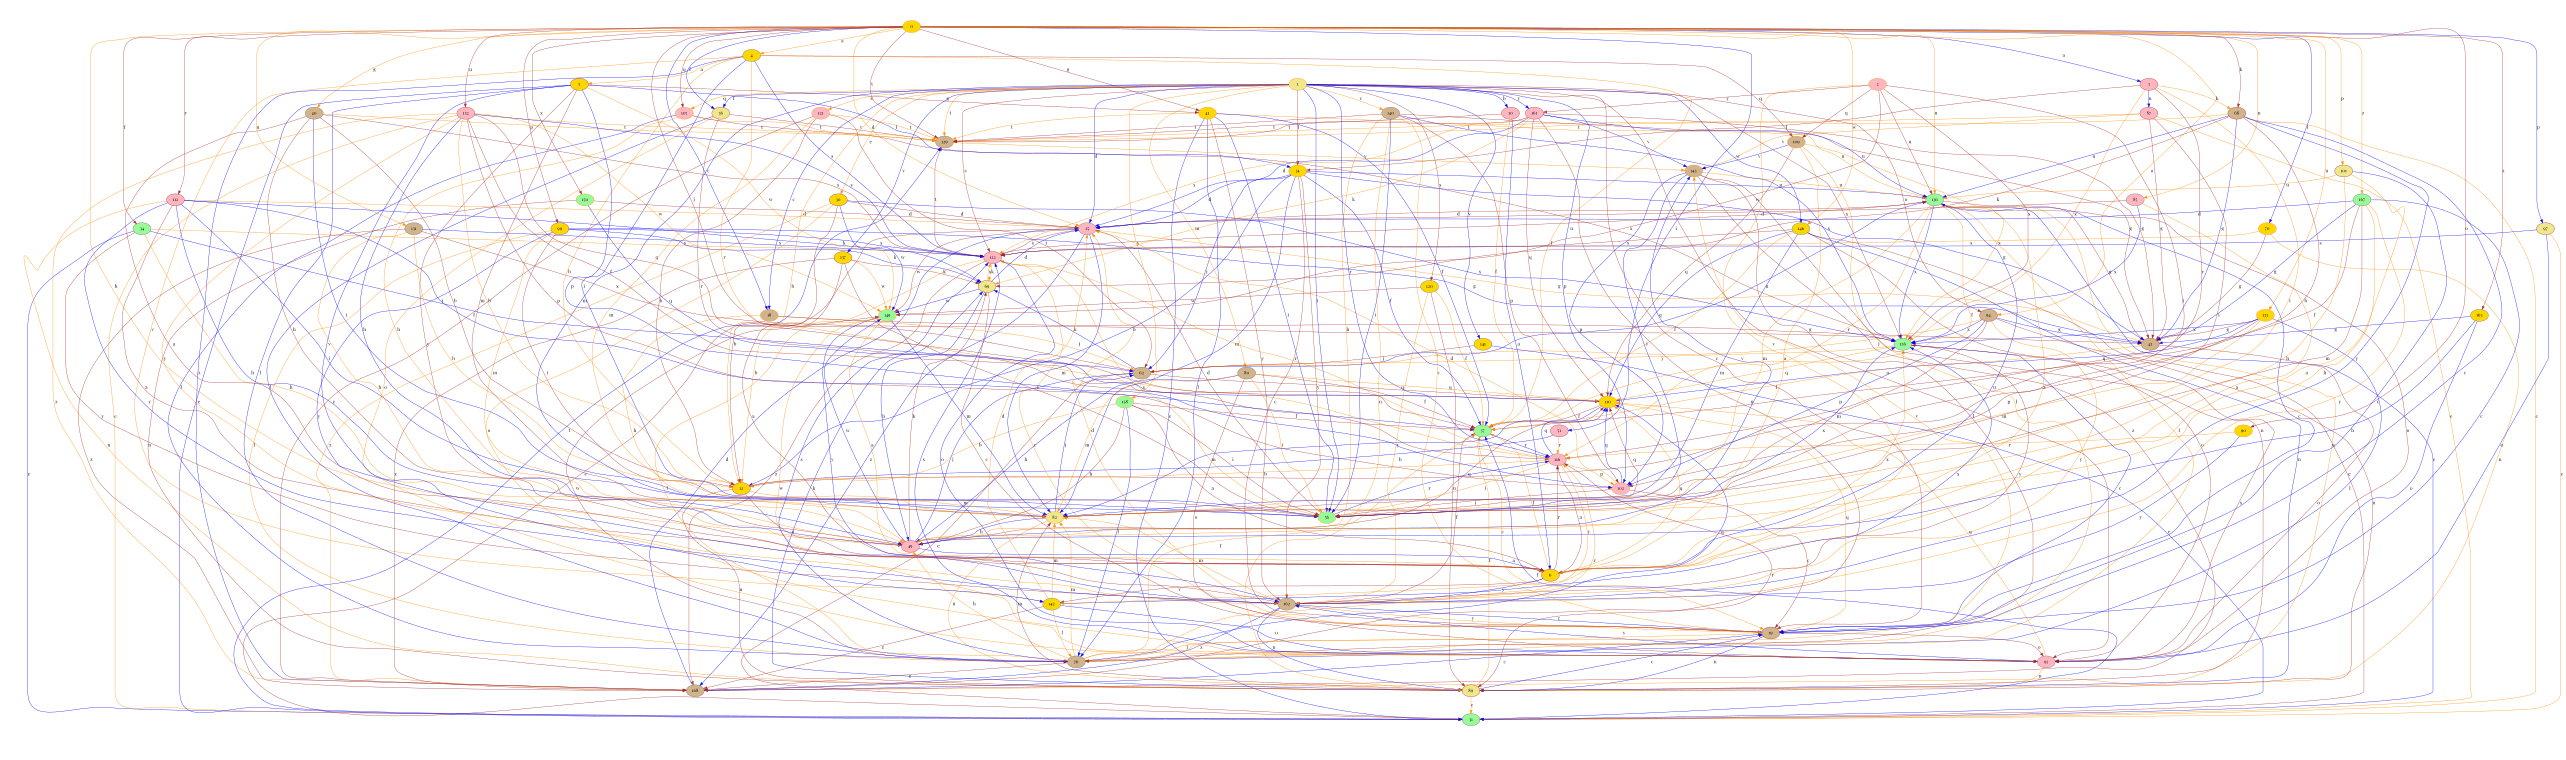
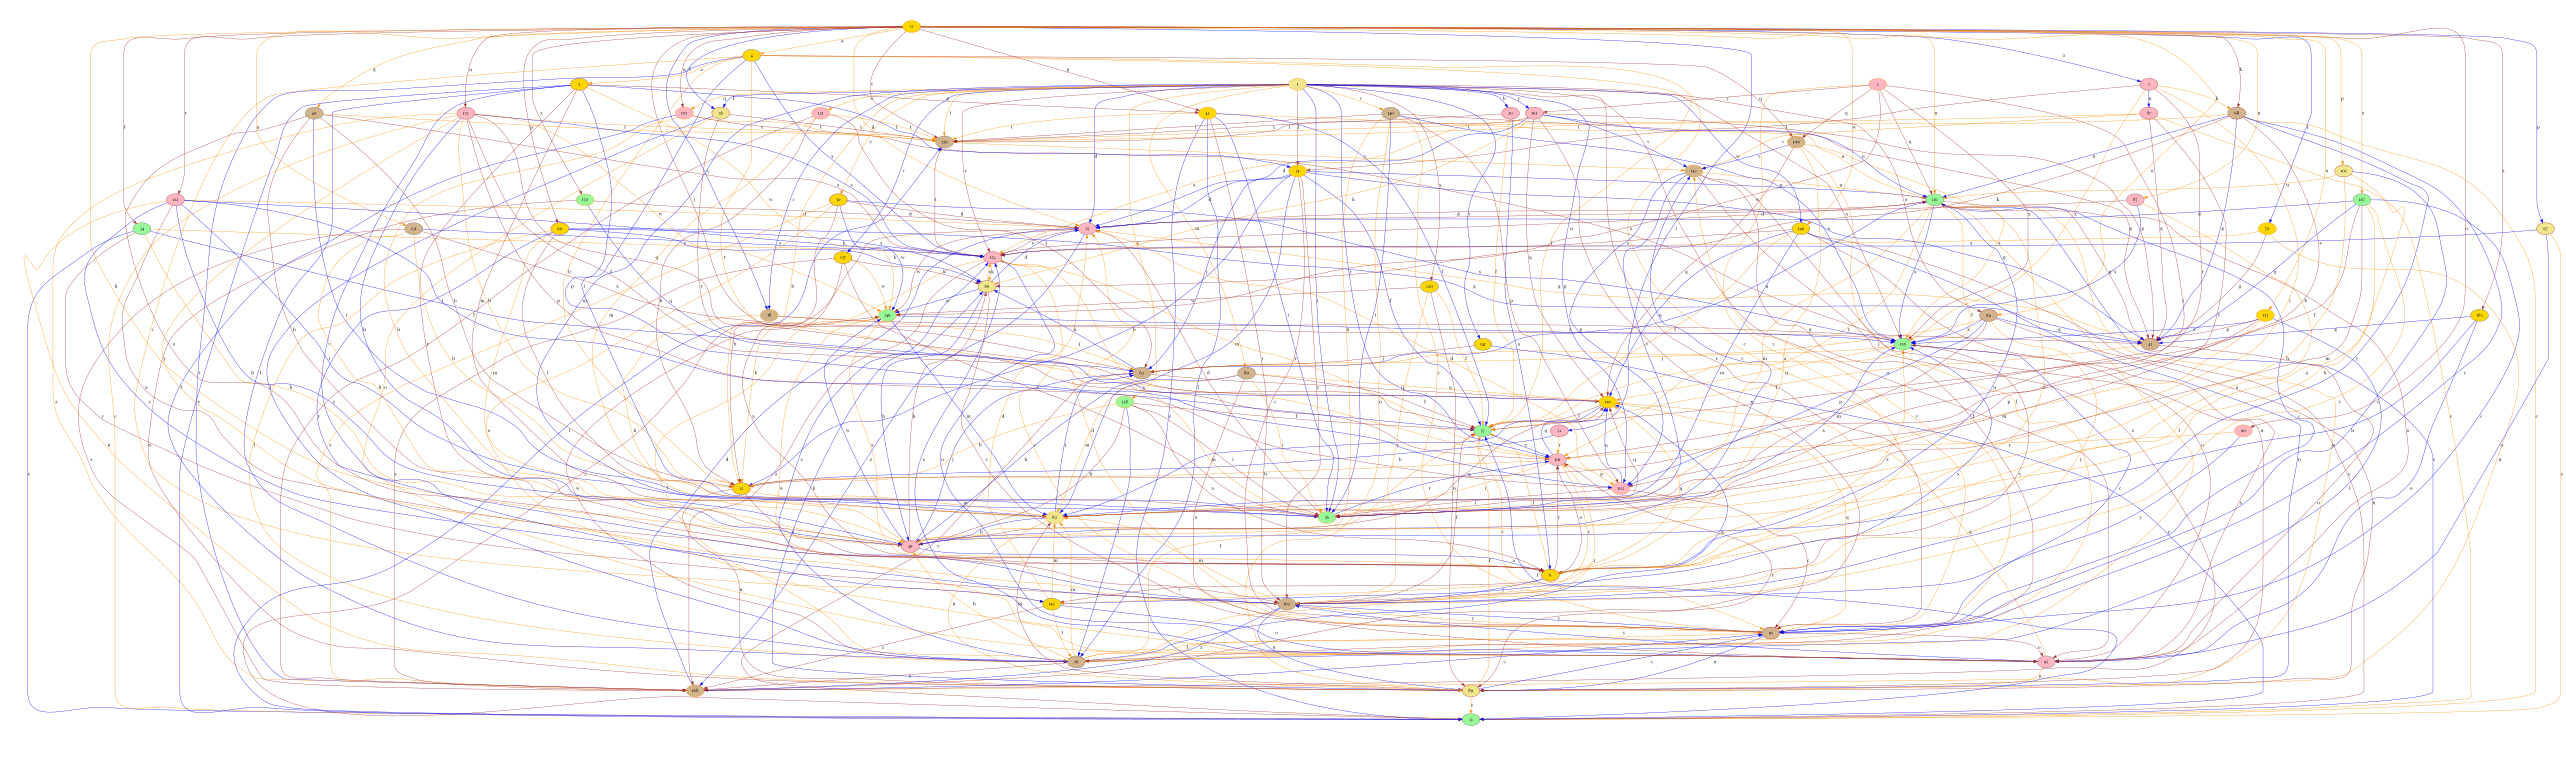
none -> (1669, 81)
(2022, 361) -> none
(1046, 371) -> none
(2243, 431) -> (2243, 431)
(834, 491) -> (1394, 328)
(695, 691) -> (695, 691)
